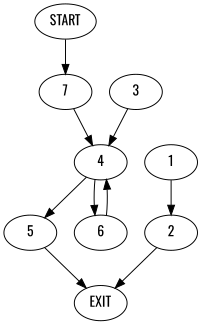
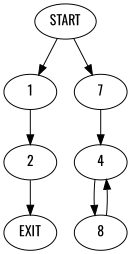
none -> (50, 52)
(136, 92) -> none
(30, 233) -> none
(101, 233) -> (101, 233)
